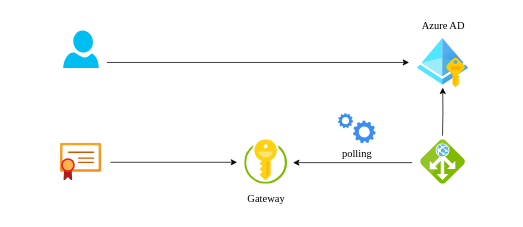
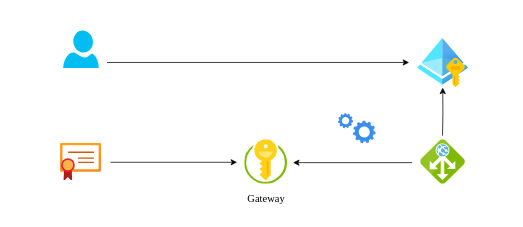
(443, 27) -> none
(357, 154) -> none
